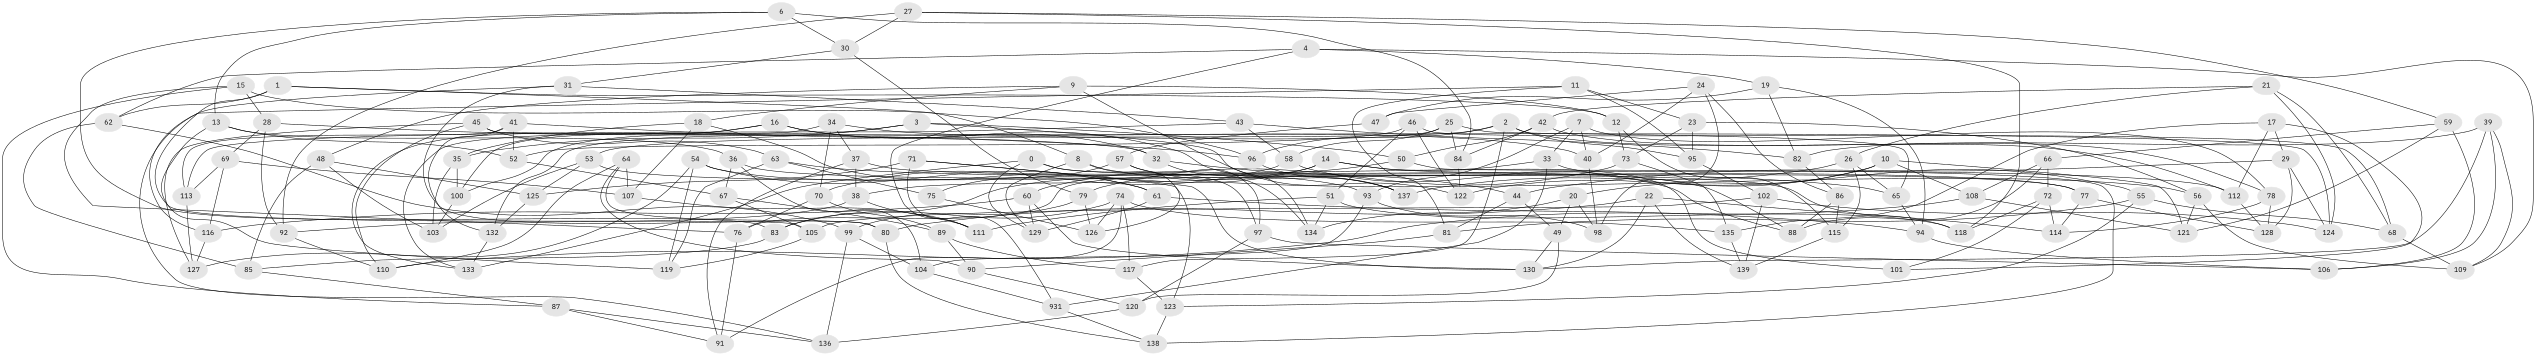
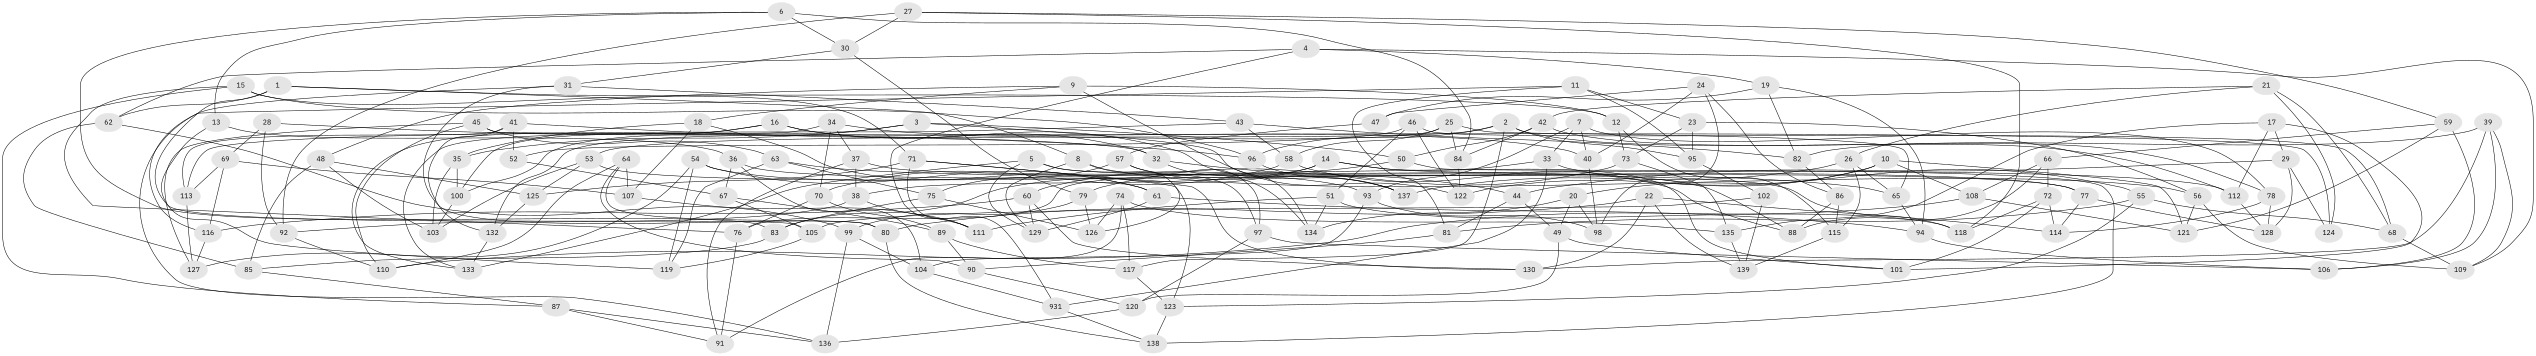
(255, 106) -> (551, 100)
(371, 142) -> none
(1032, 159) -> (1032, 159)
(2087, 213) -> none
(948, 215) -> (851, 211)
(1542, 254) -> (1725, 257)
